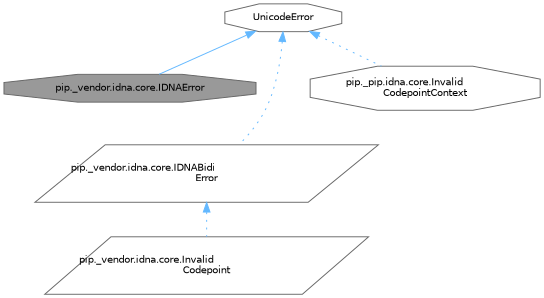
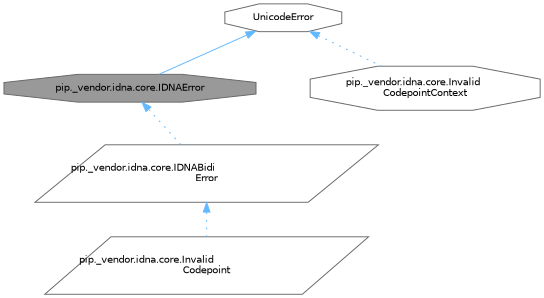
(425, 88) -> (425, 88)
(271, 97) -> (165, 127)
